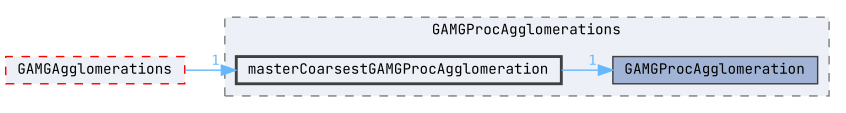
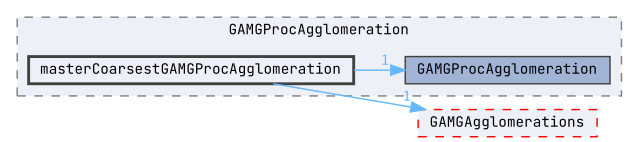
(527, 31) -> (319, 31)
(203, 70) -> (342, 95)
